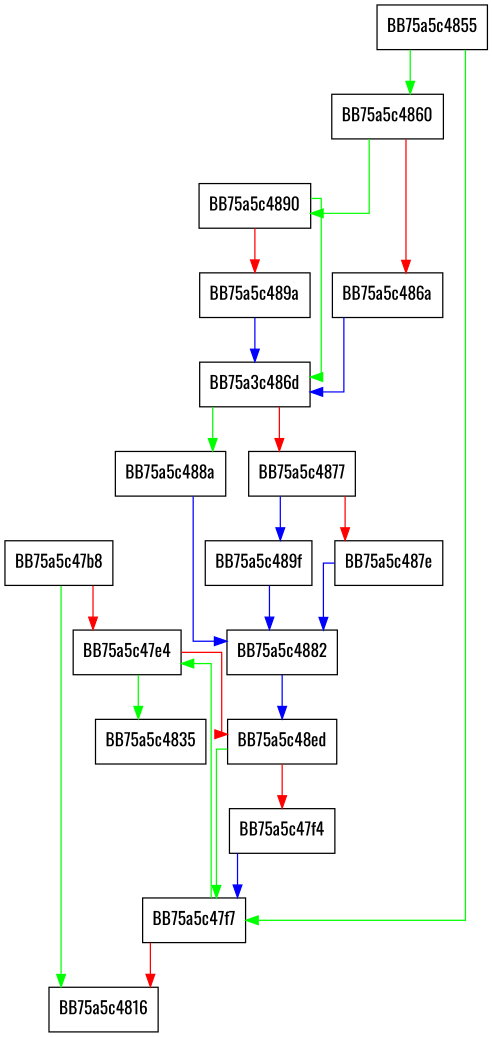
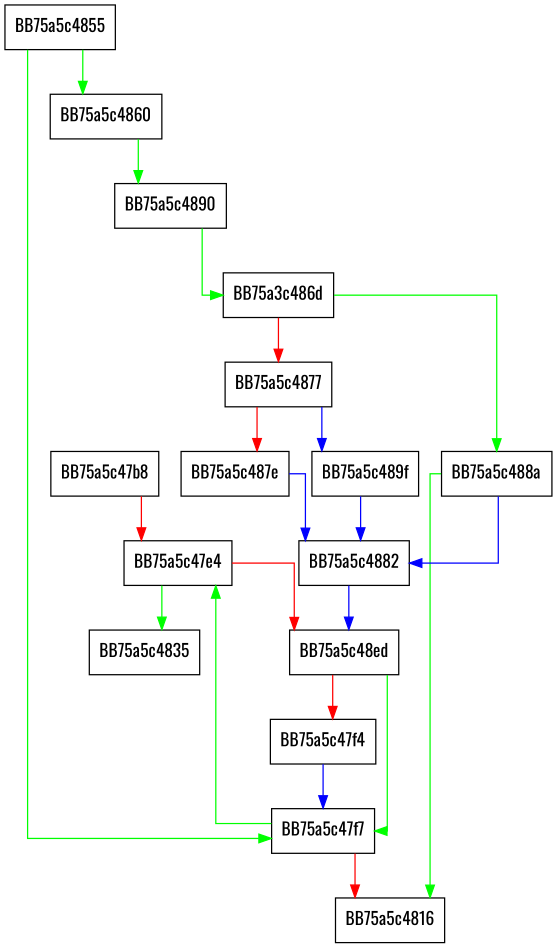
(255, 295) -> none
(388, 295) -> none
(61, 780) -> (430, 674)
